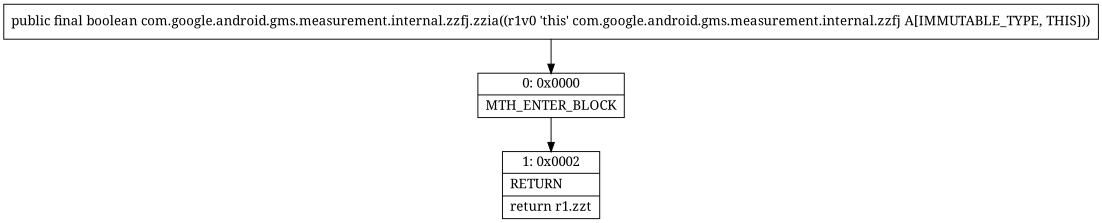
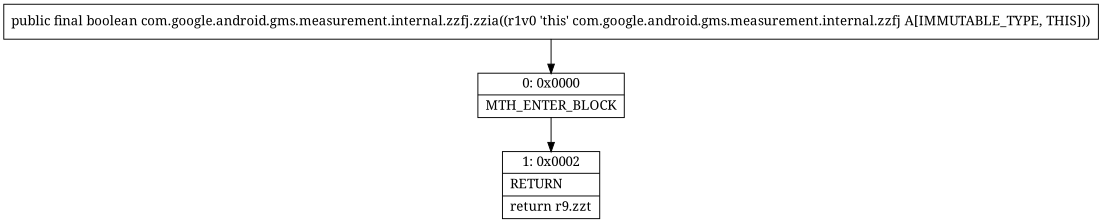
(551, 207) -> (551, 207)
